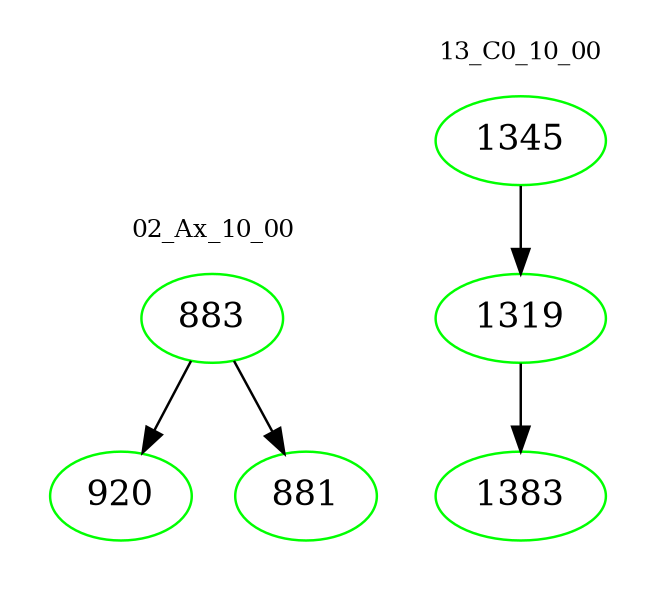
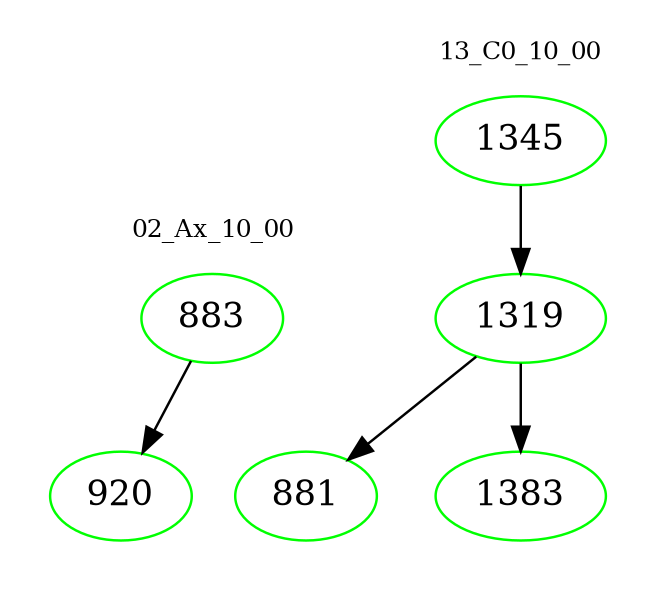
(253, 396) -> (433, 392)
